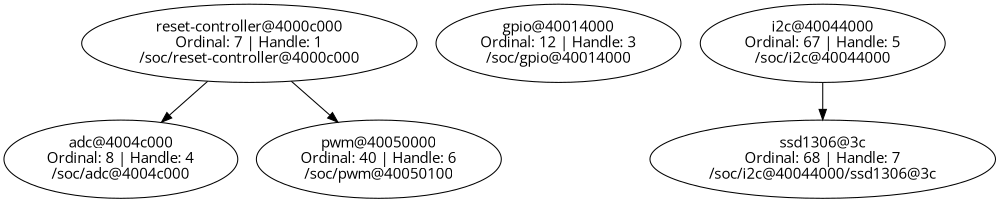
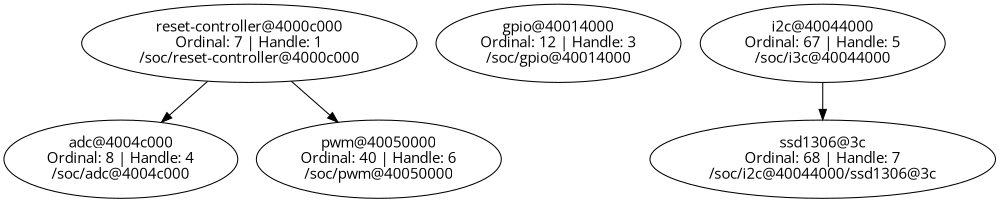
(823, 43) -> (823, 43)
(379, 159) -> (379, 159)
